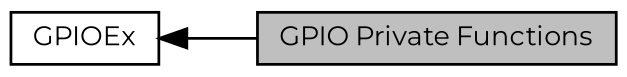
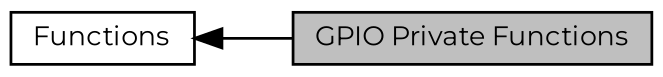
(85, 38) -> (103, 38)
